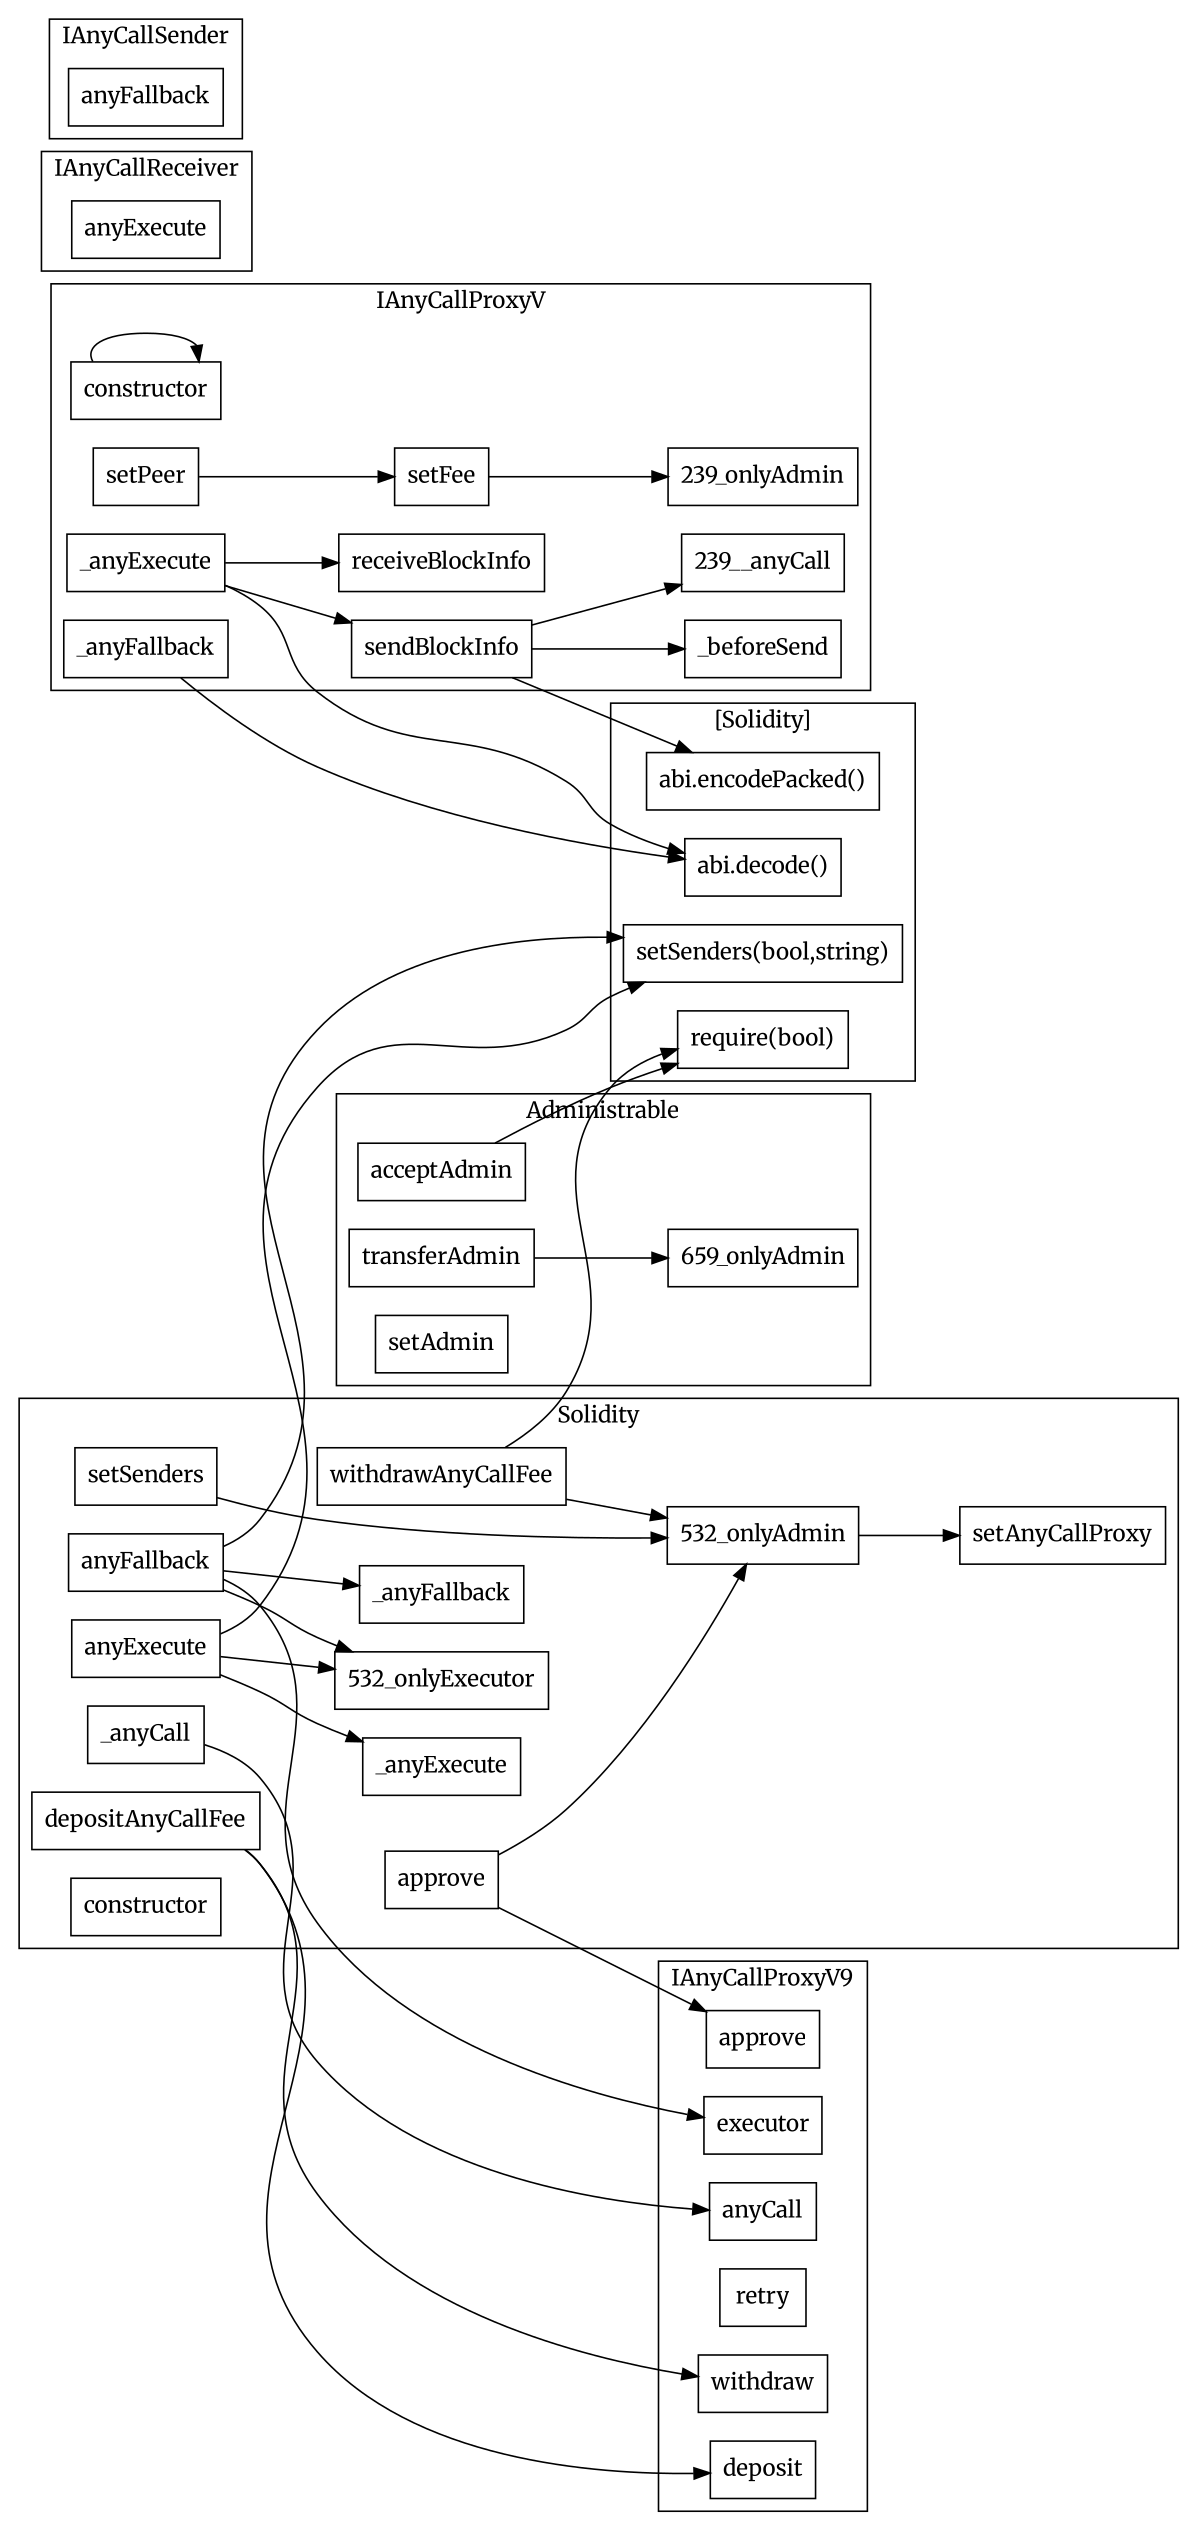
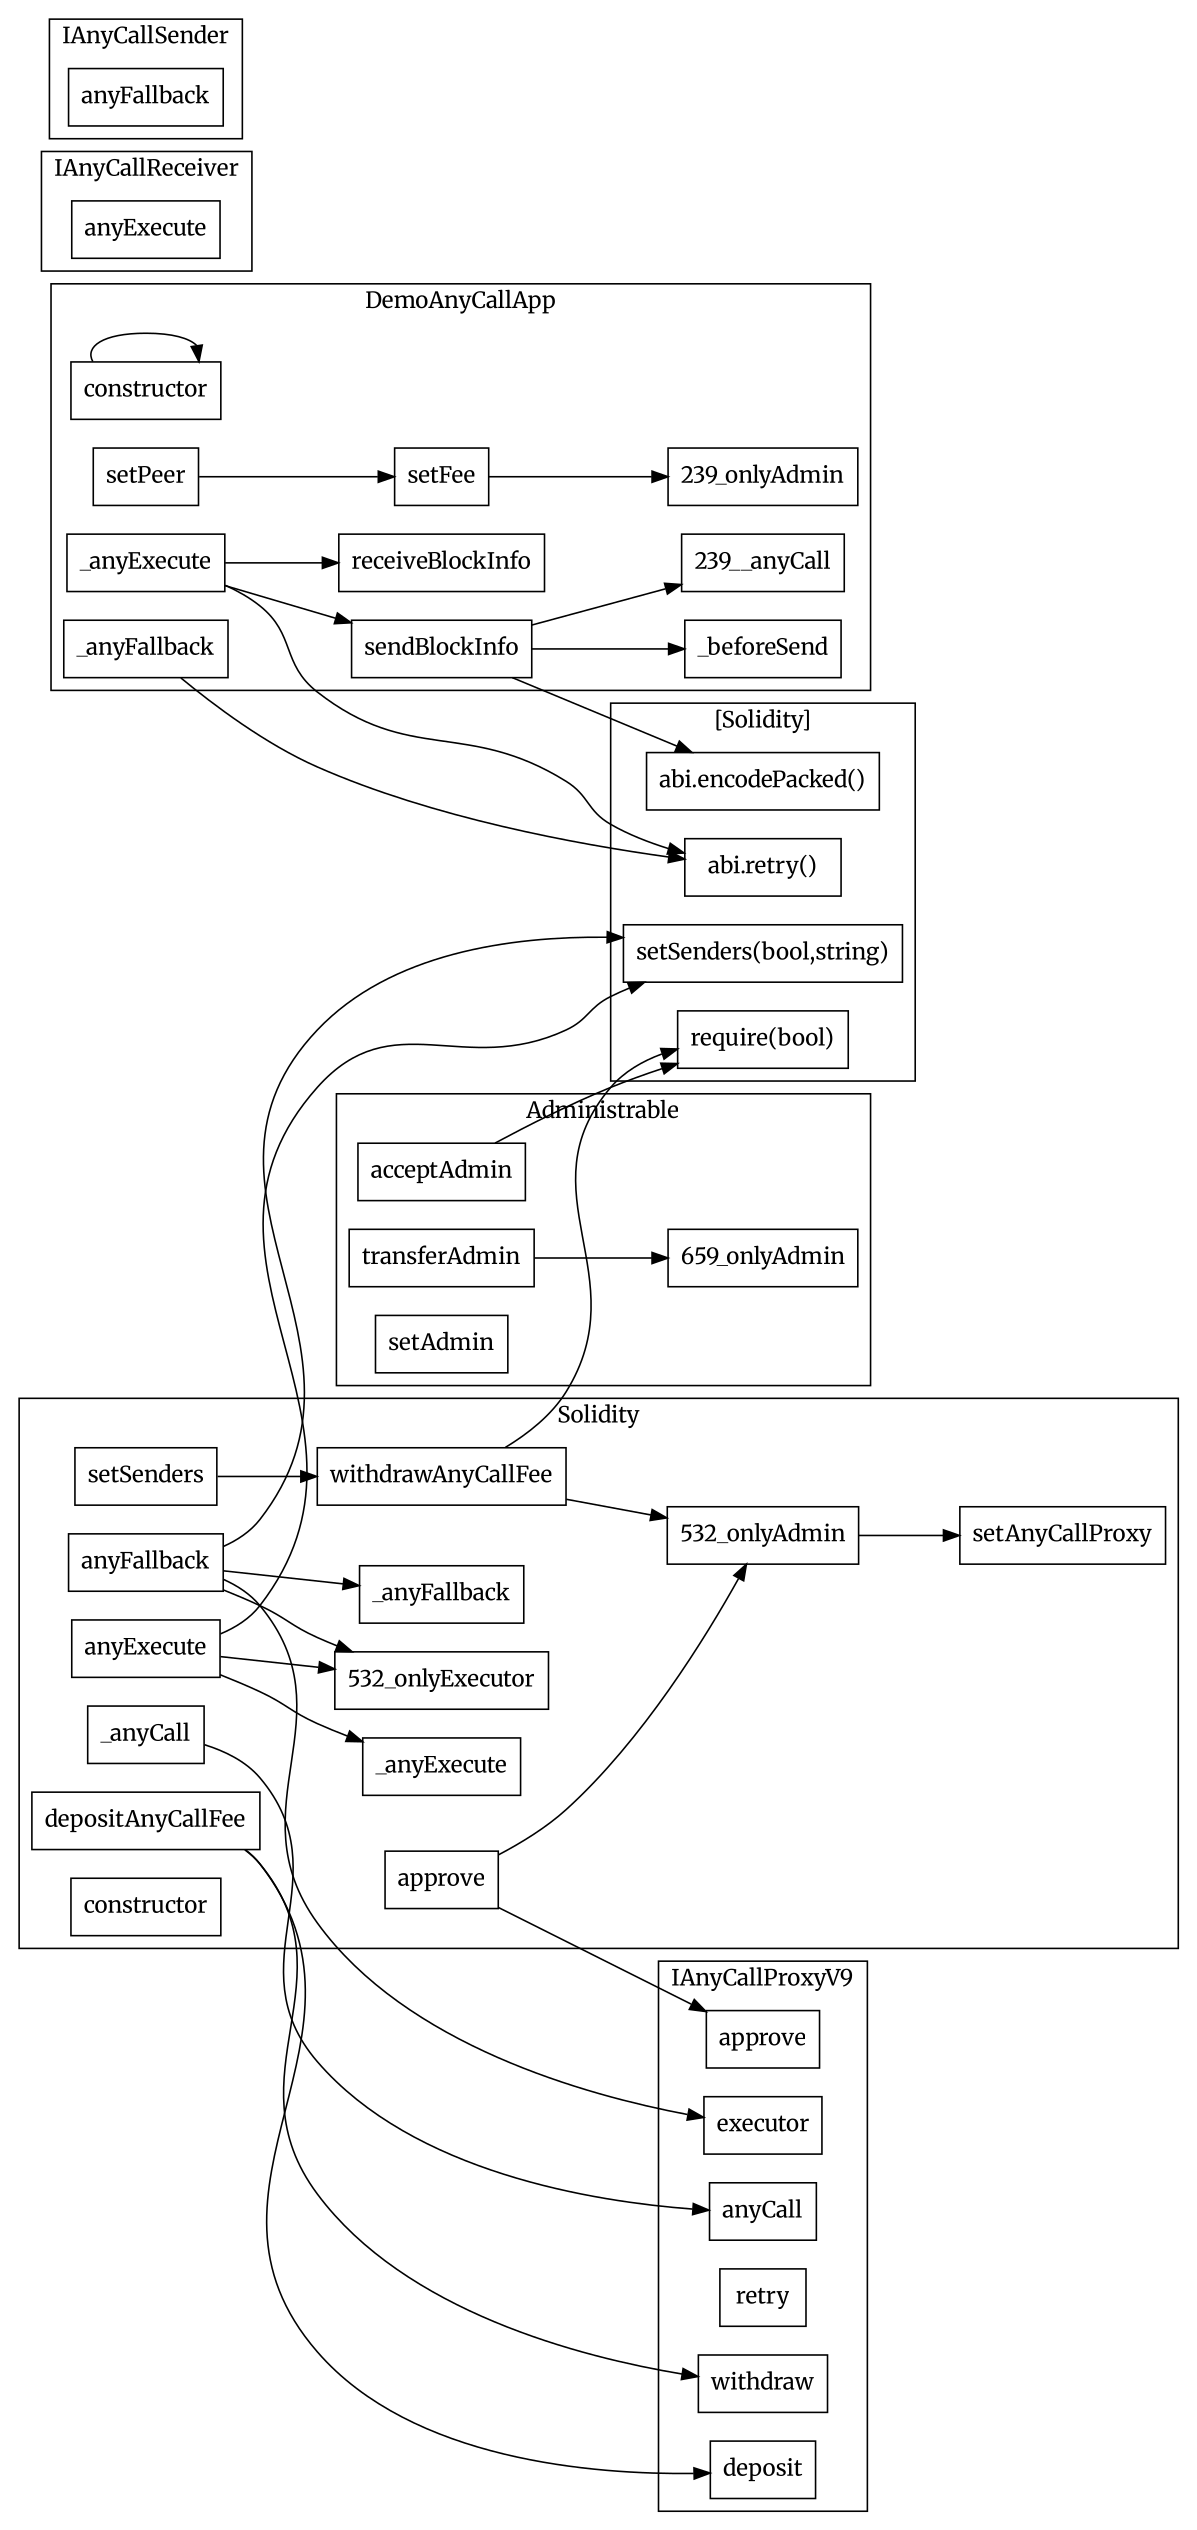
(461, 302) -> (461, 302)
(763, 867) -> (763, 867)
(433, 1531) -> (259, 1476)
